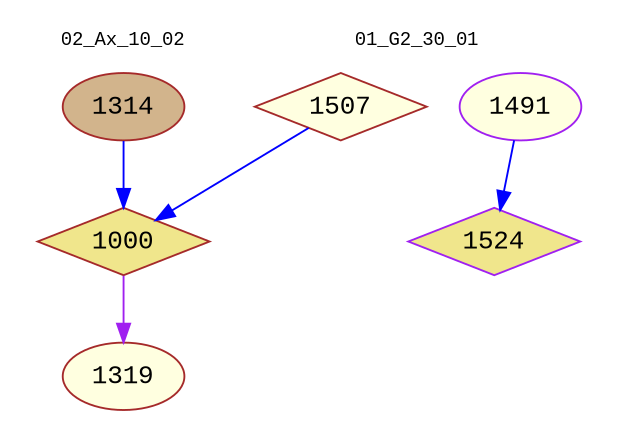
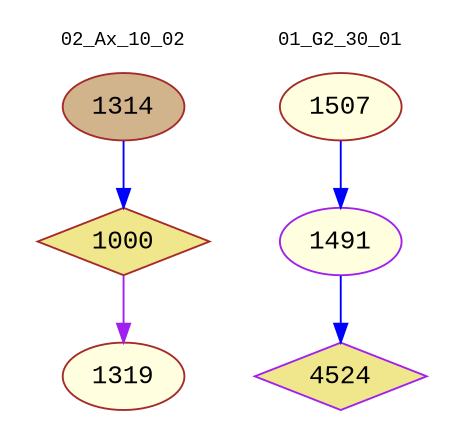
(341, 107) -> (341, 107)
(254, 161) -> (341, 165)
(494, 242) -> (341, 376)
